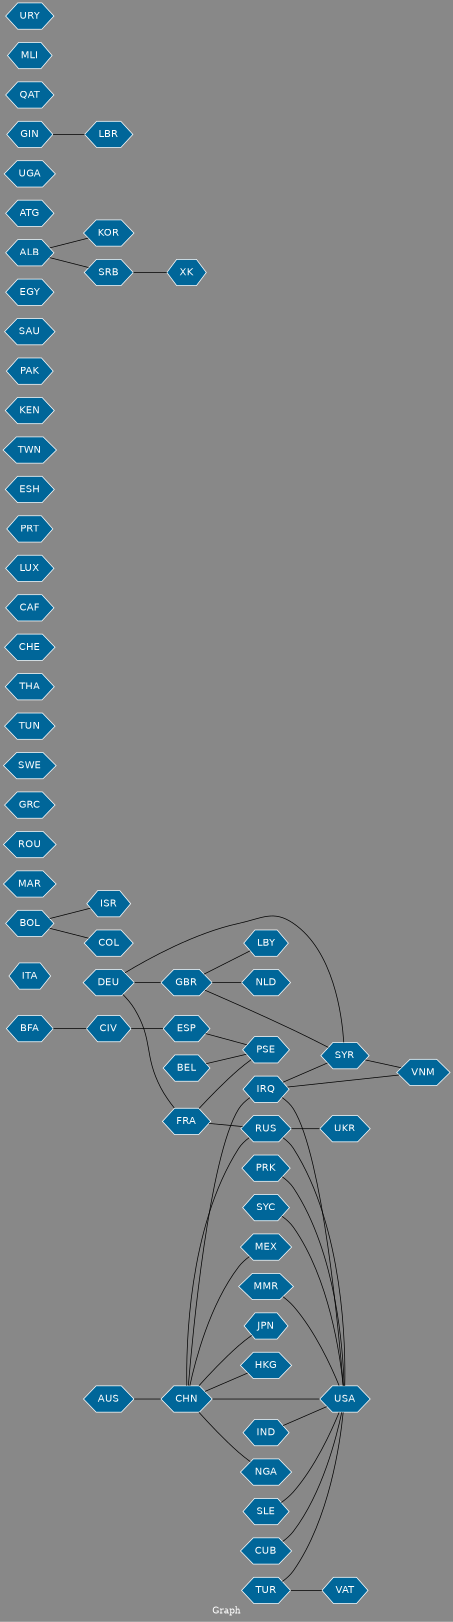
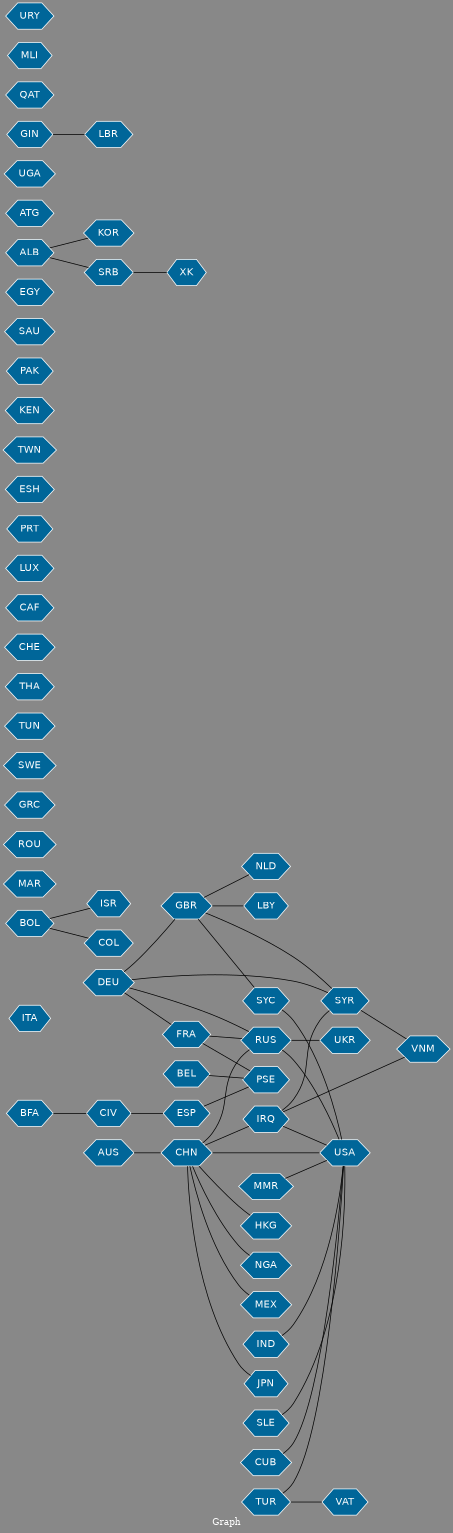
none -> (226, 953)
none -> (190, 1007)
(266, 1168) -> none
